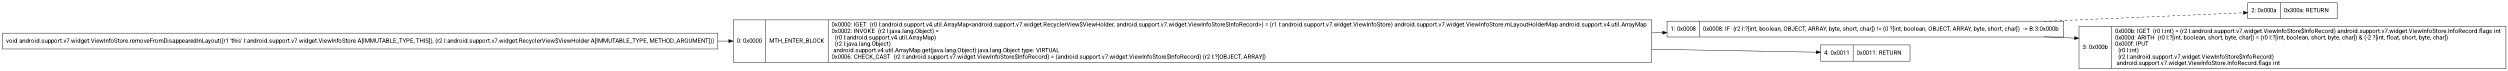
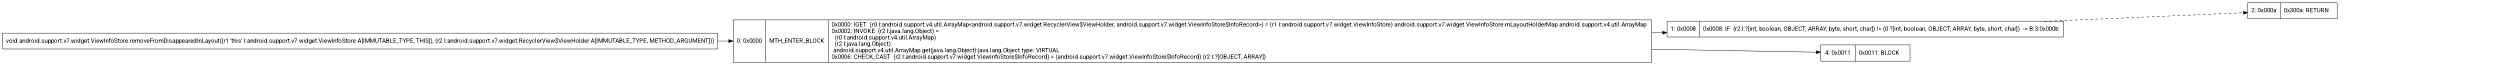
(2292, 47) -> none
(1882, 53) -> (1882, 53)
